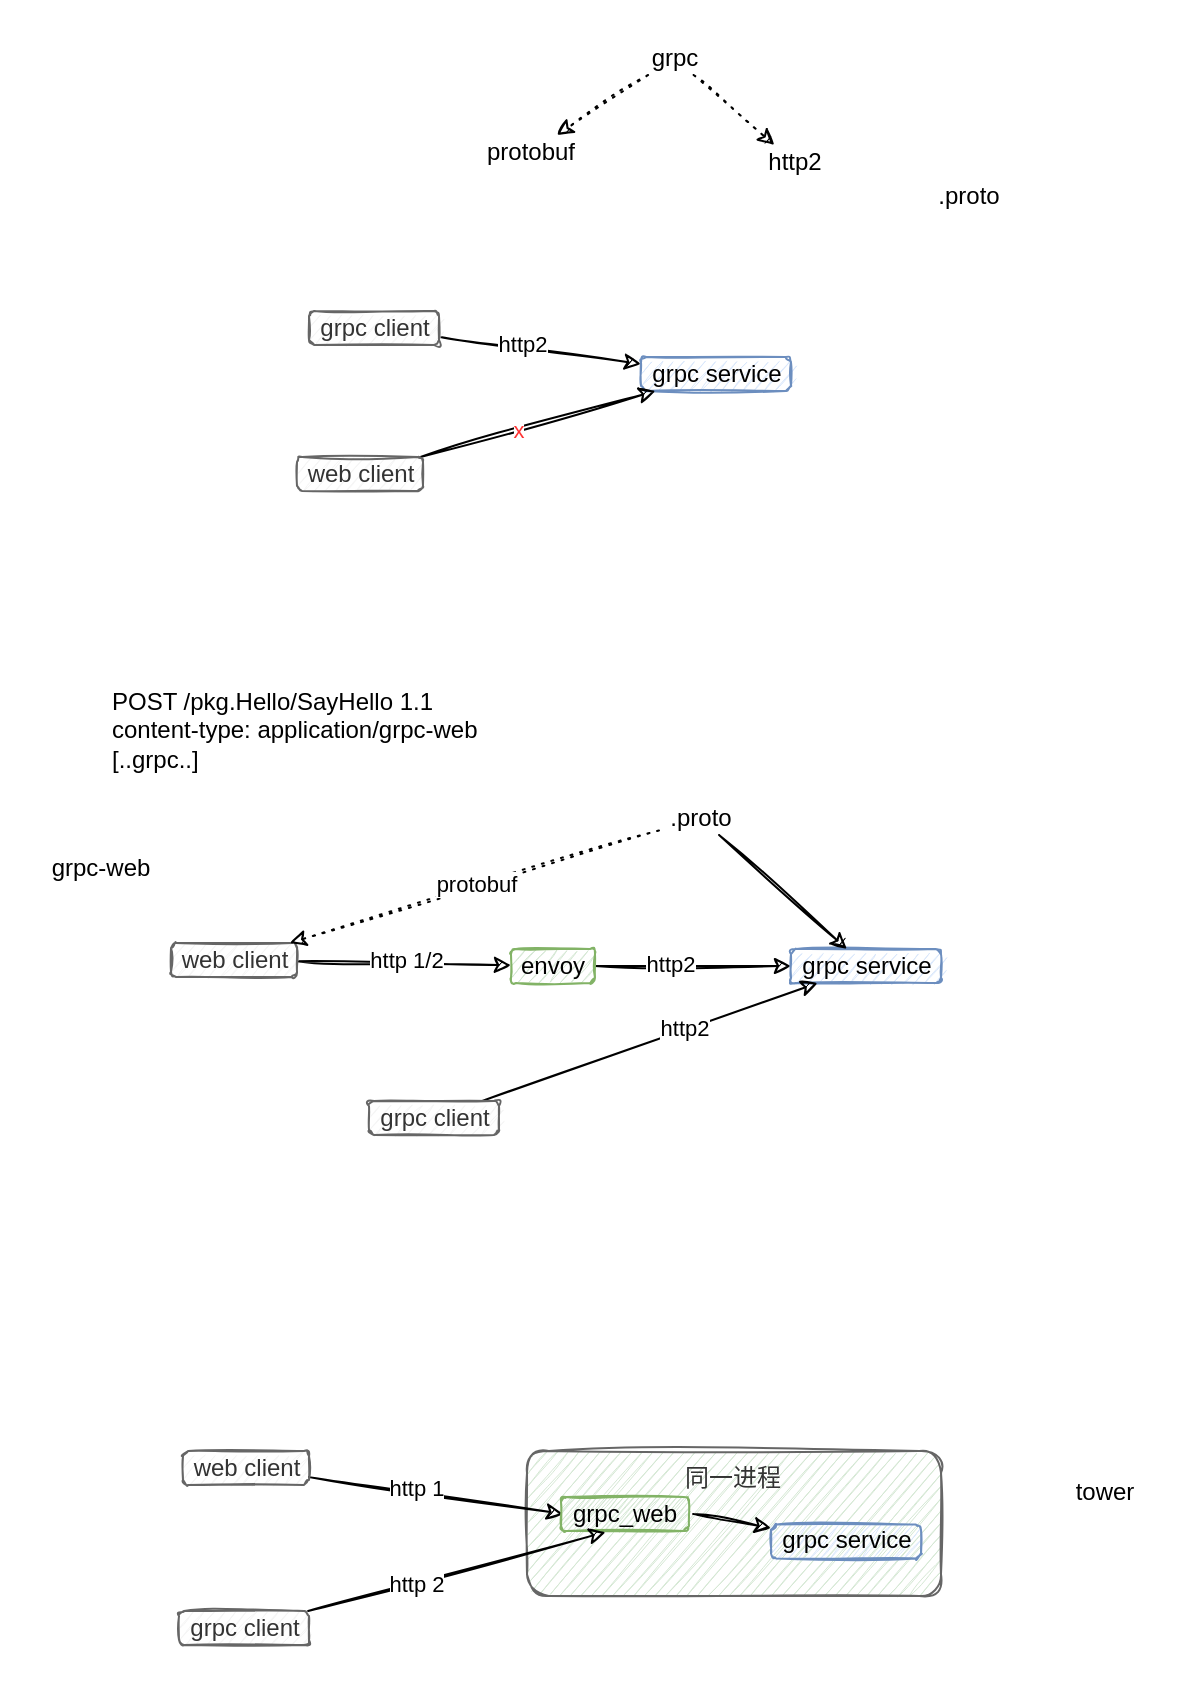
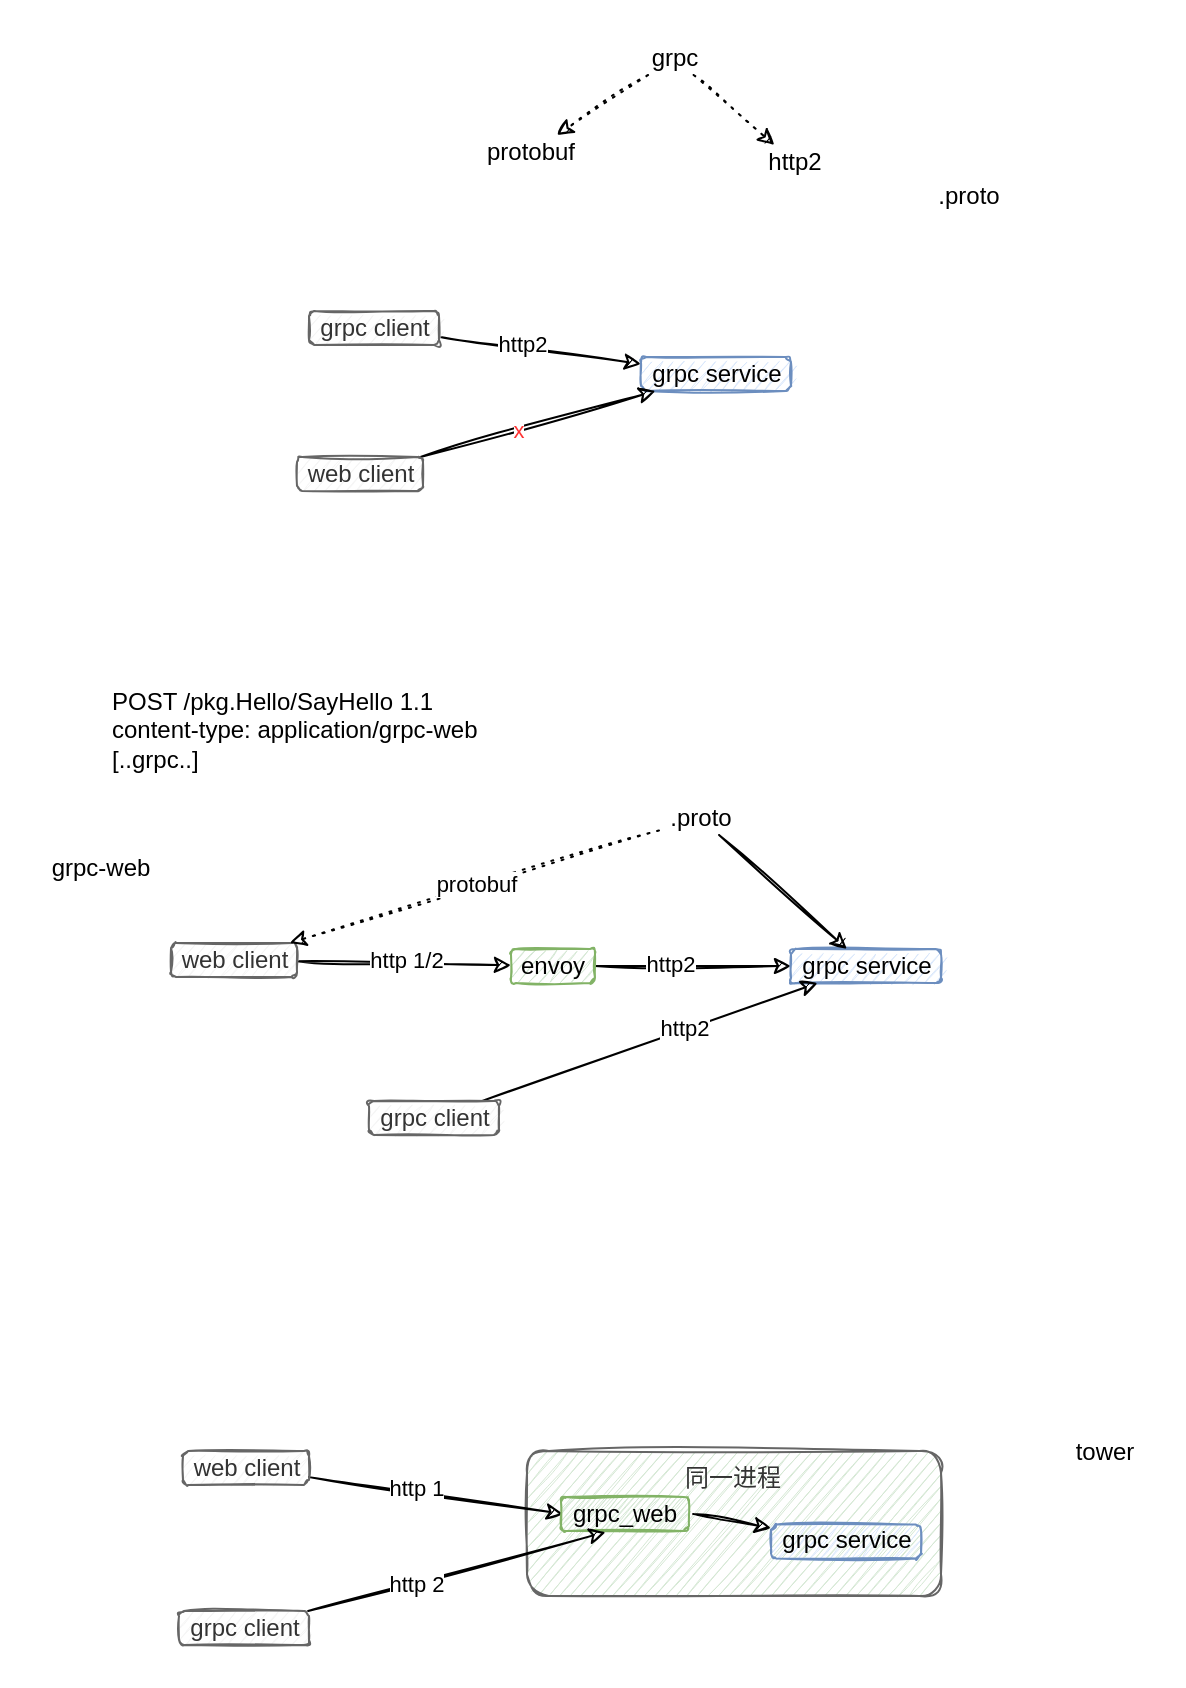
(1104, 1492) -> (1104, 1452)
